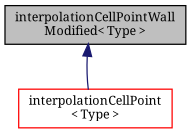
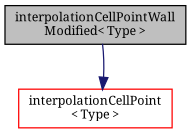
(87, 73) -> (104, 60)
